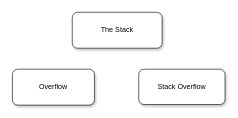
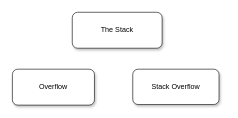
(182, 87) -> (176, 87)
